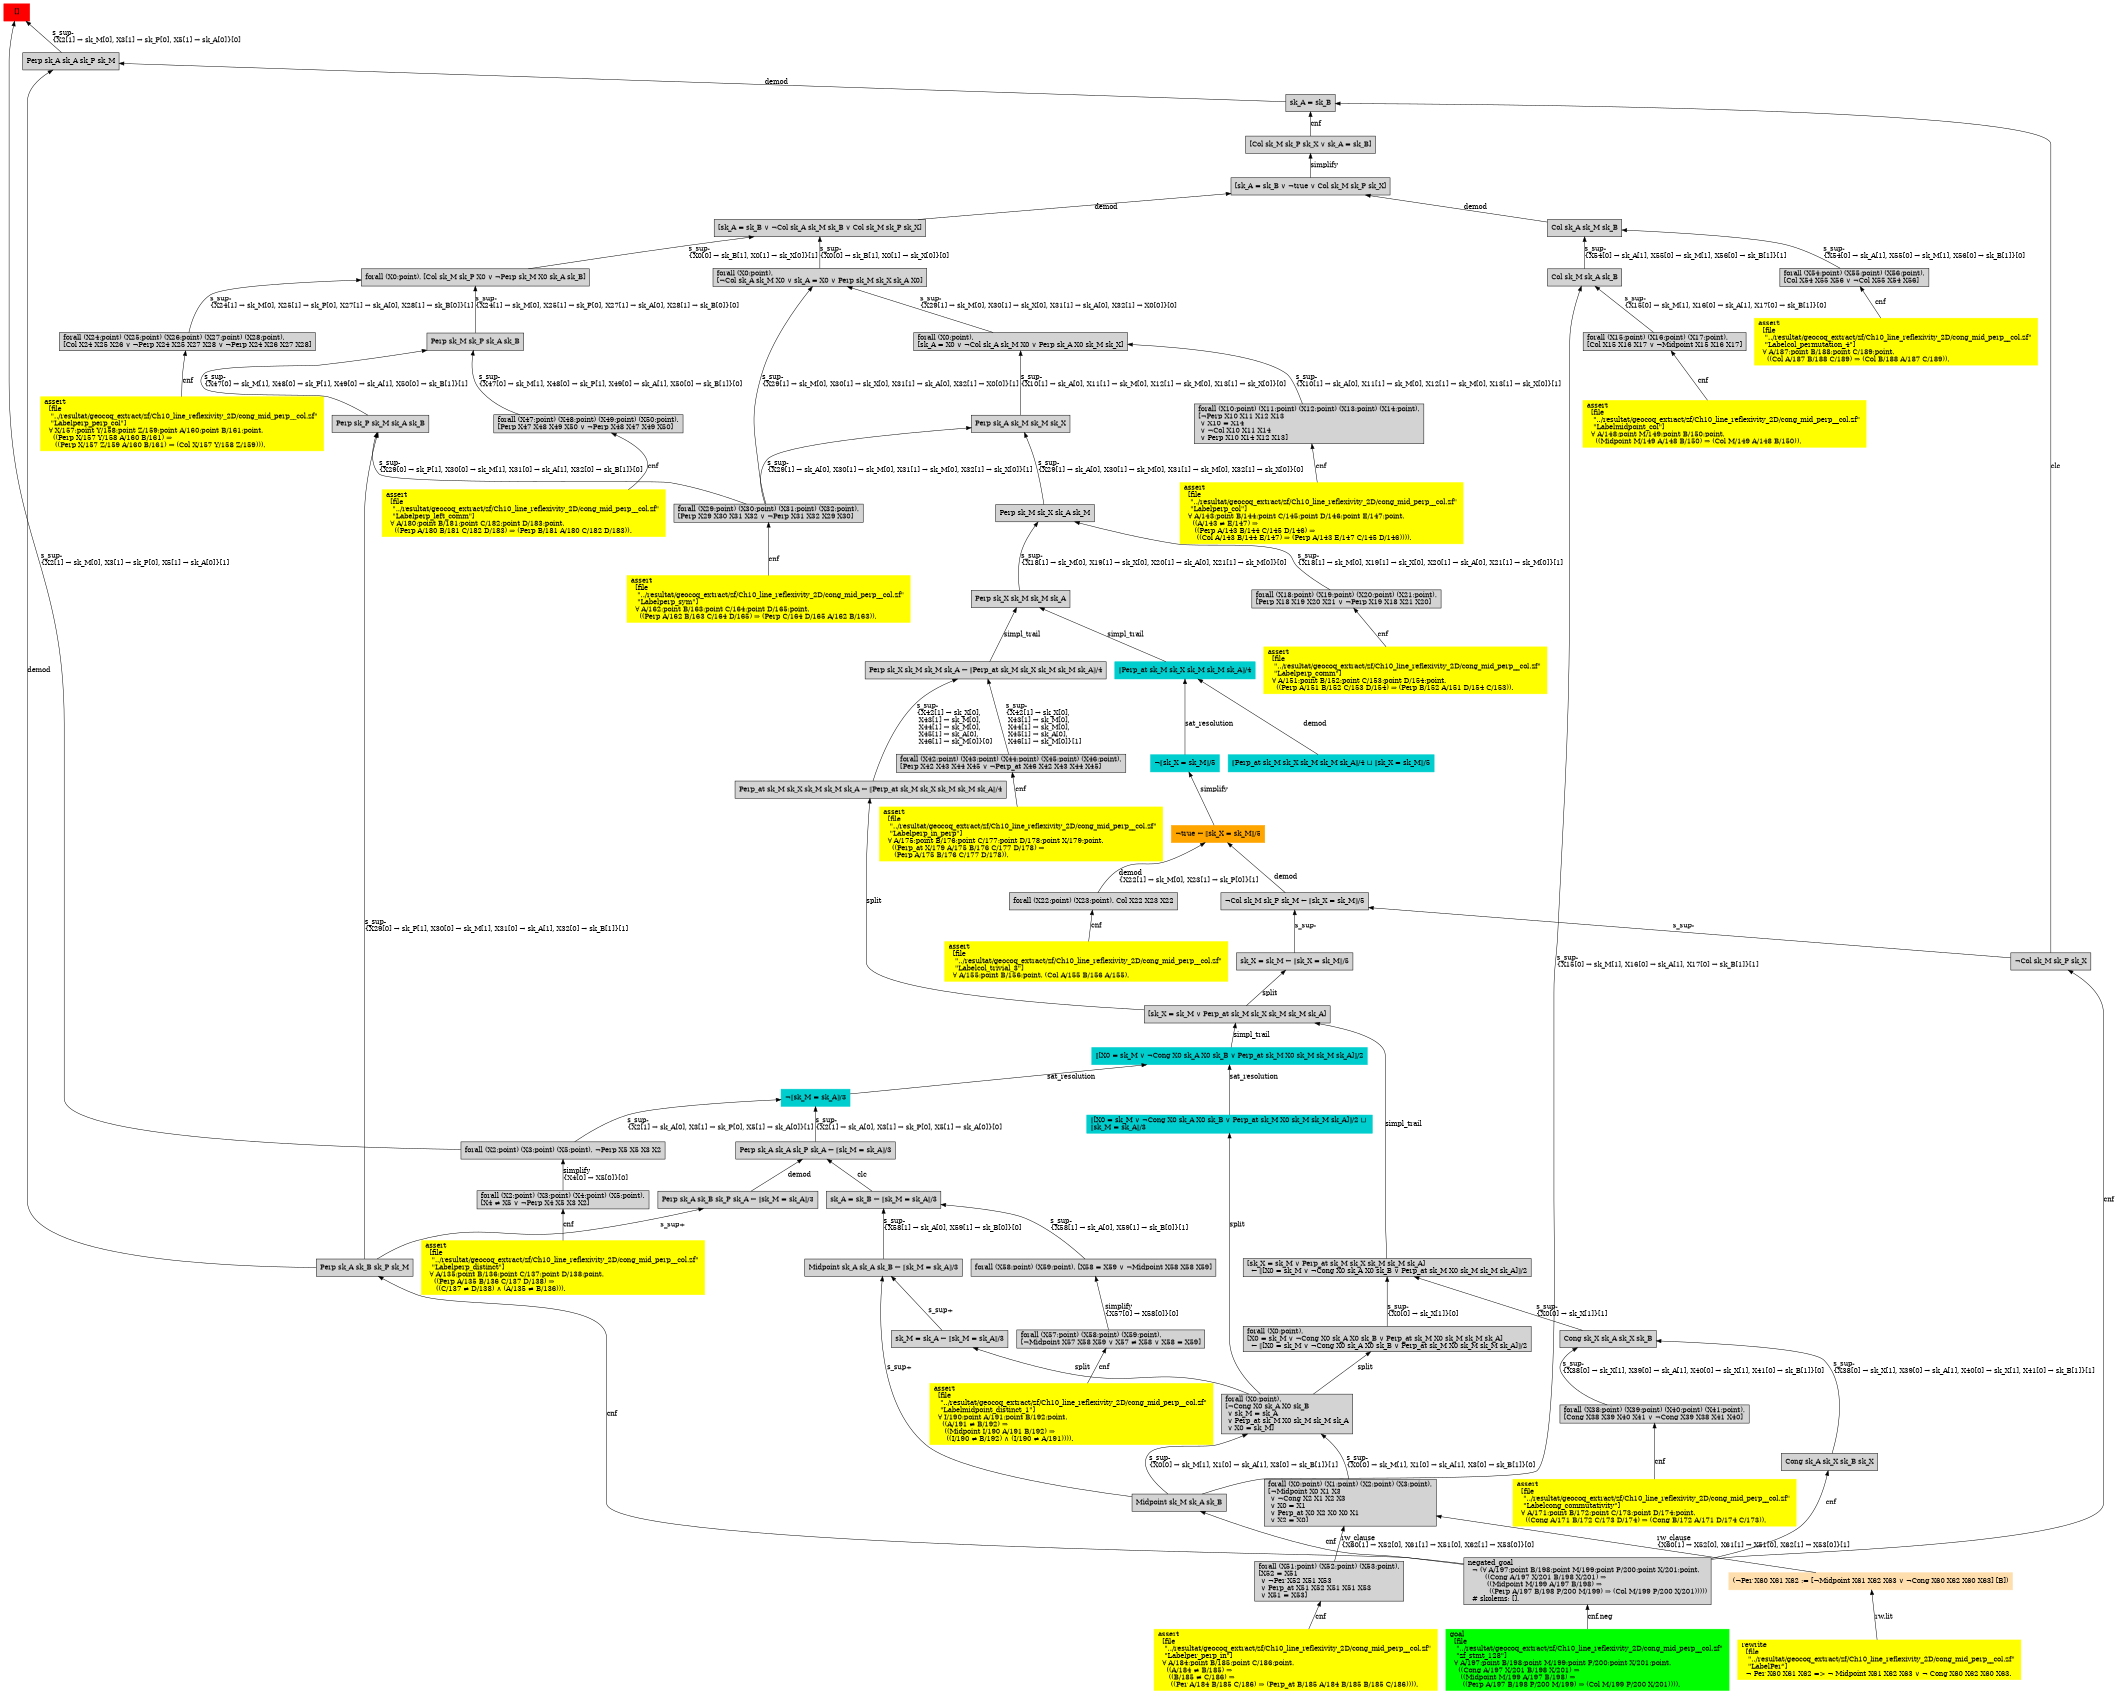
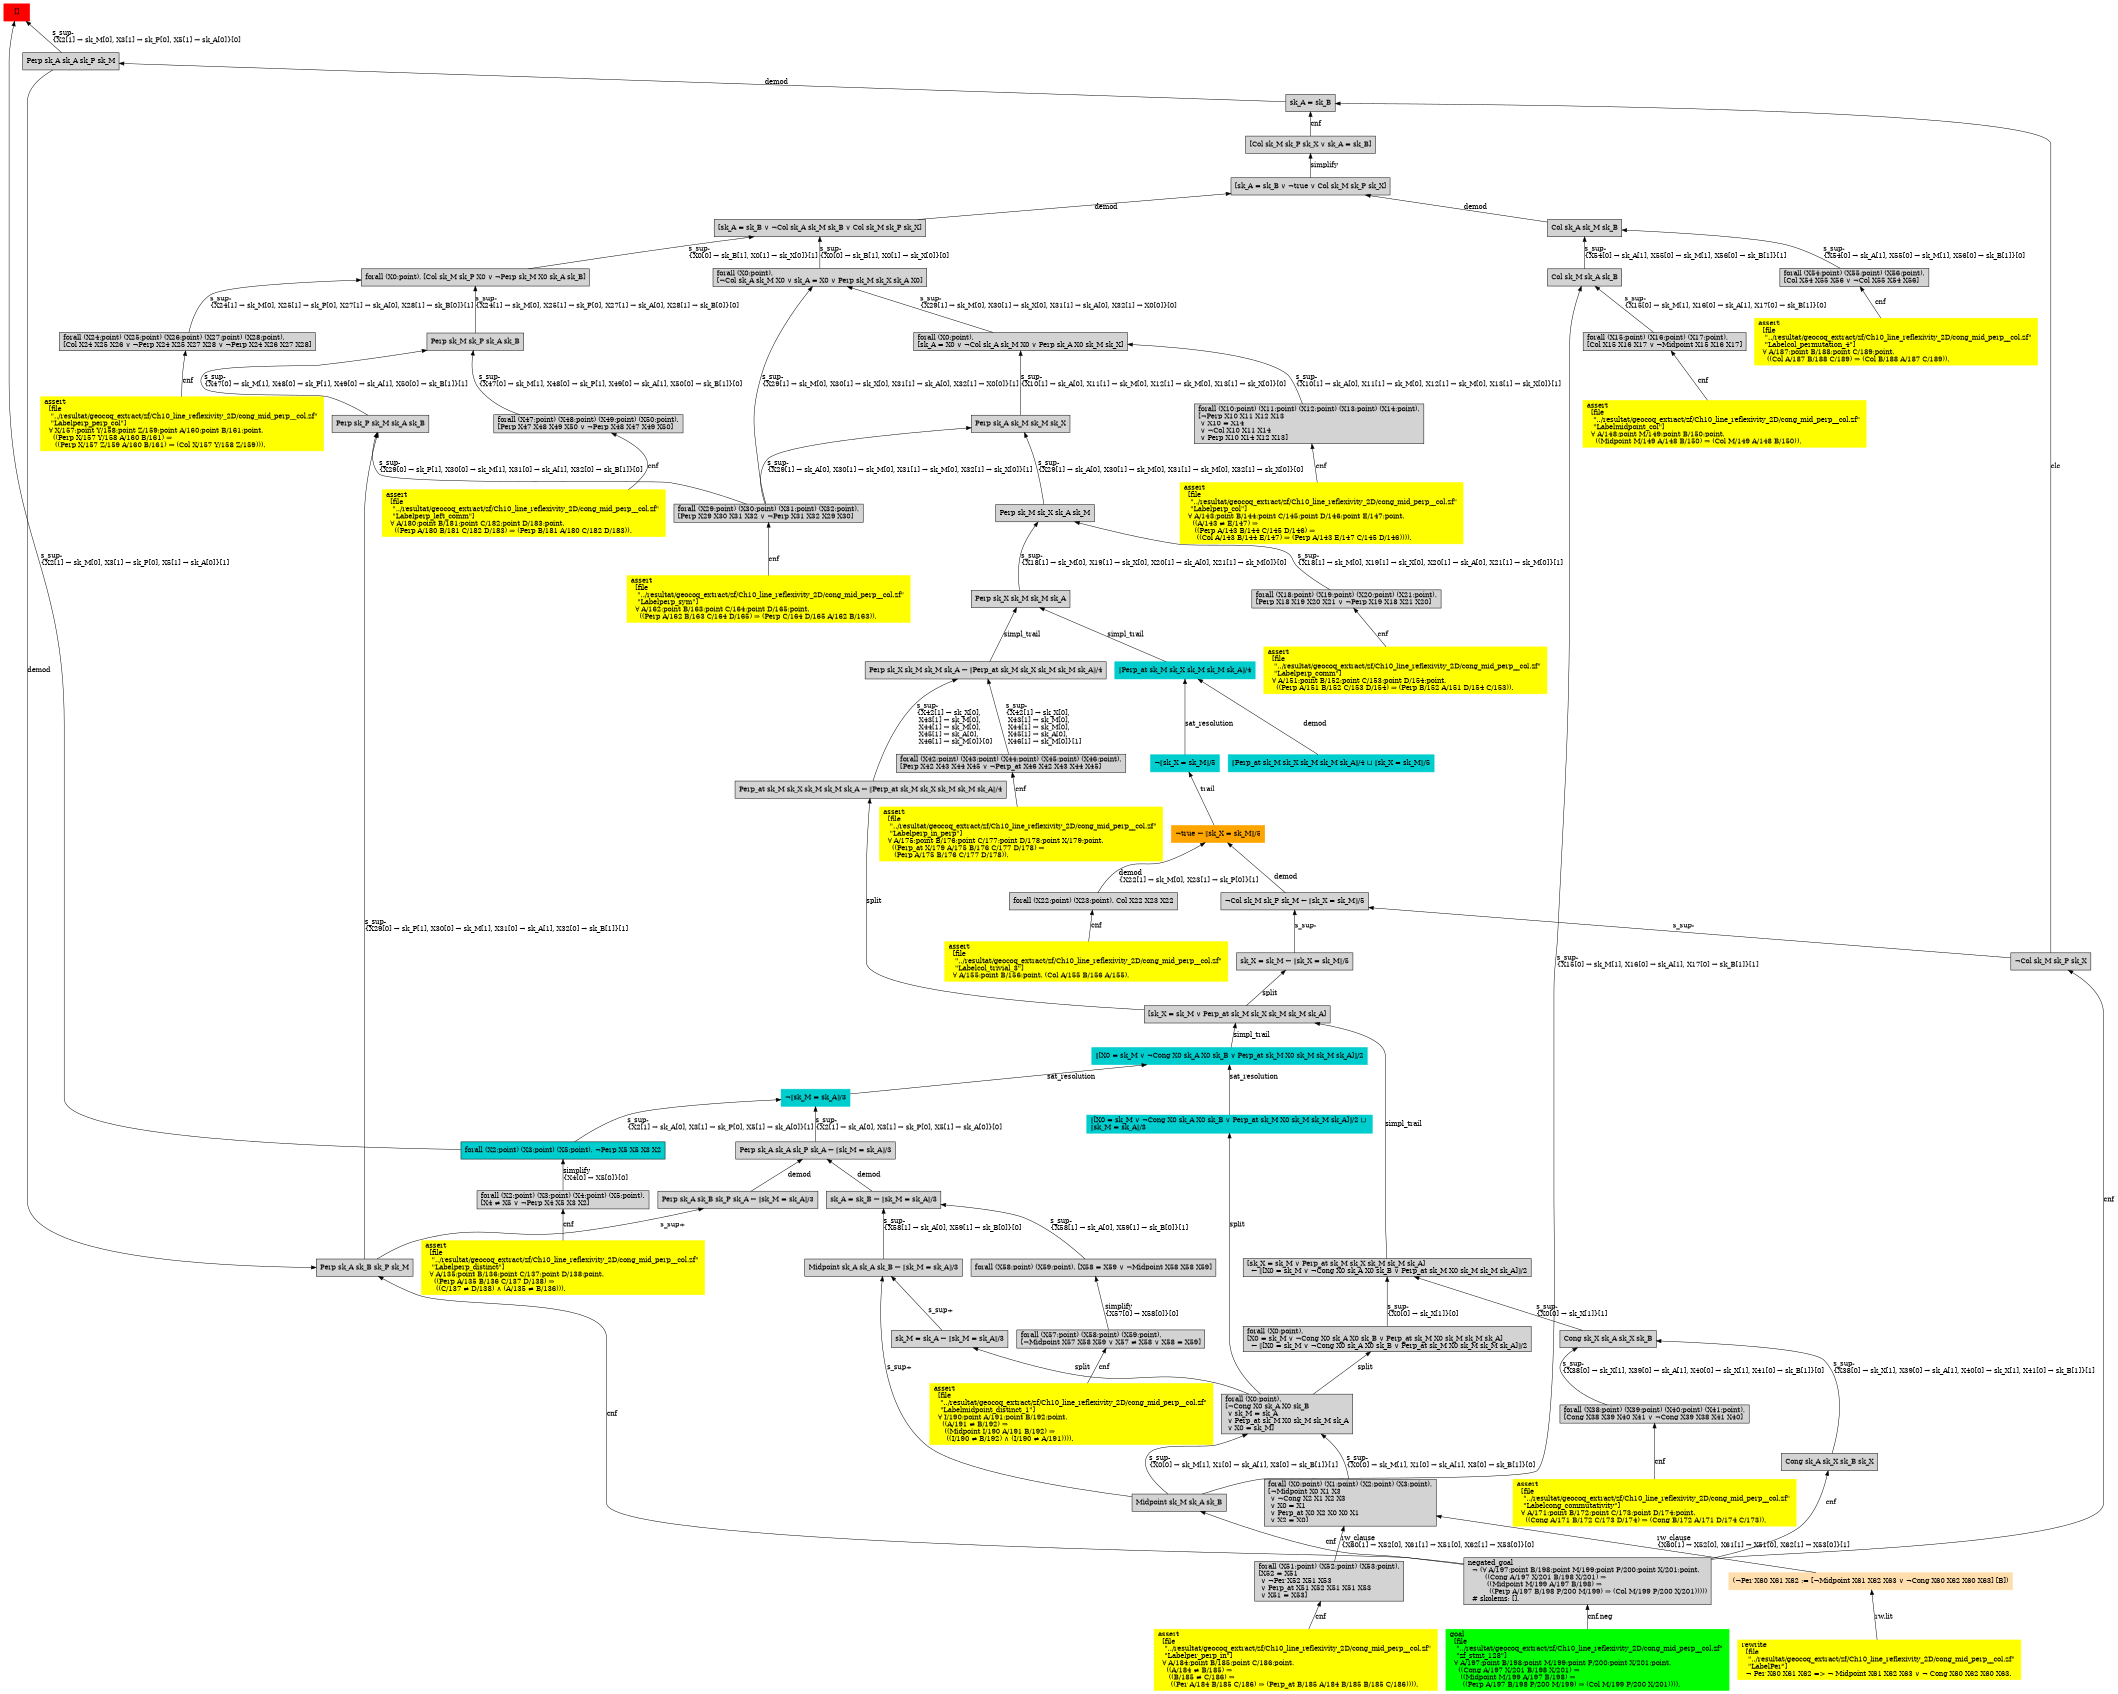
(27, 787) -> (27, 782)
(1214, 790) -> (1208, 790)
(563, 1150) -> (563, 1150)
(862, 1175) -> (869, 1175)
